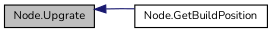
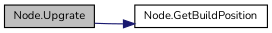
(120, 9) -> (109, 24)
